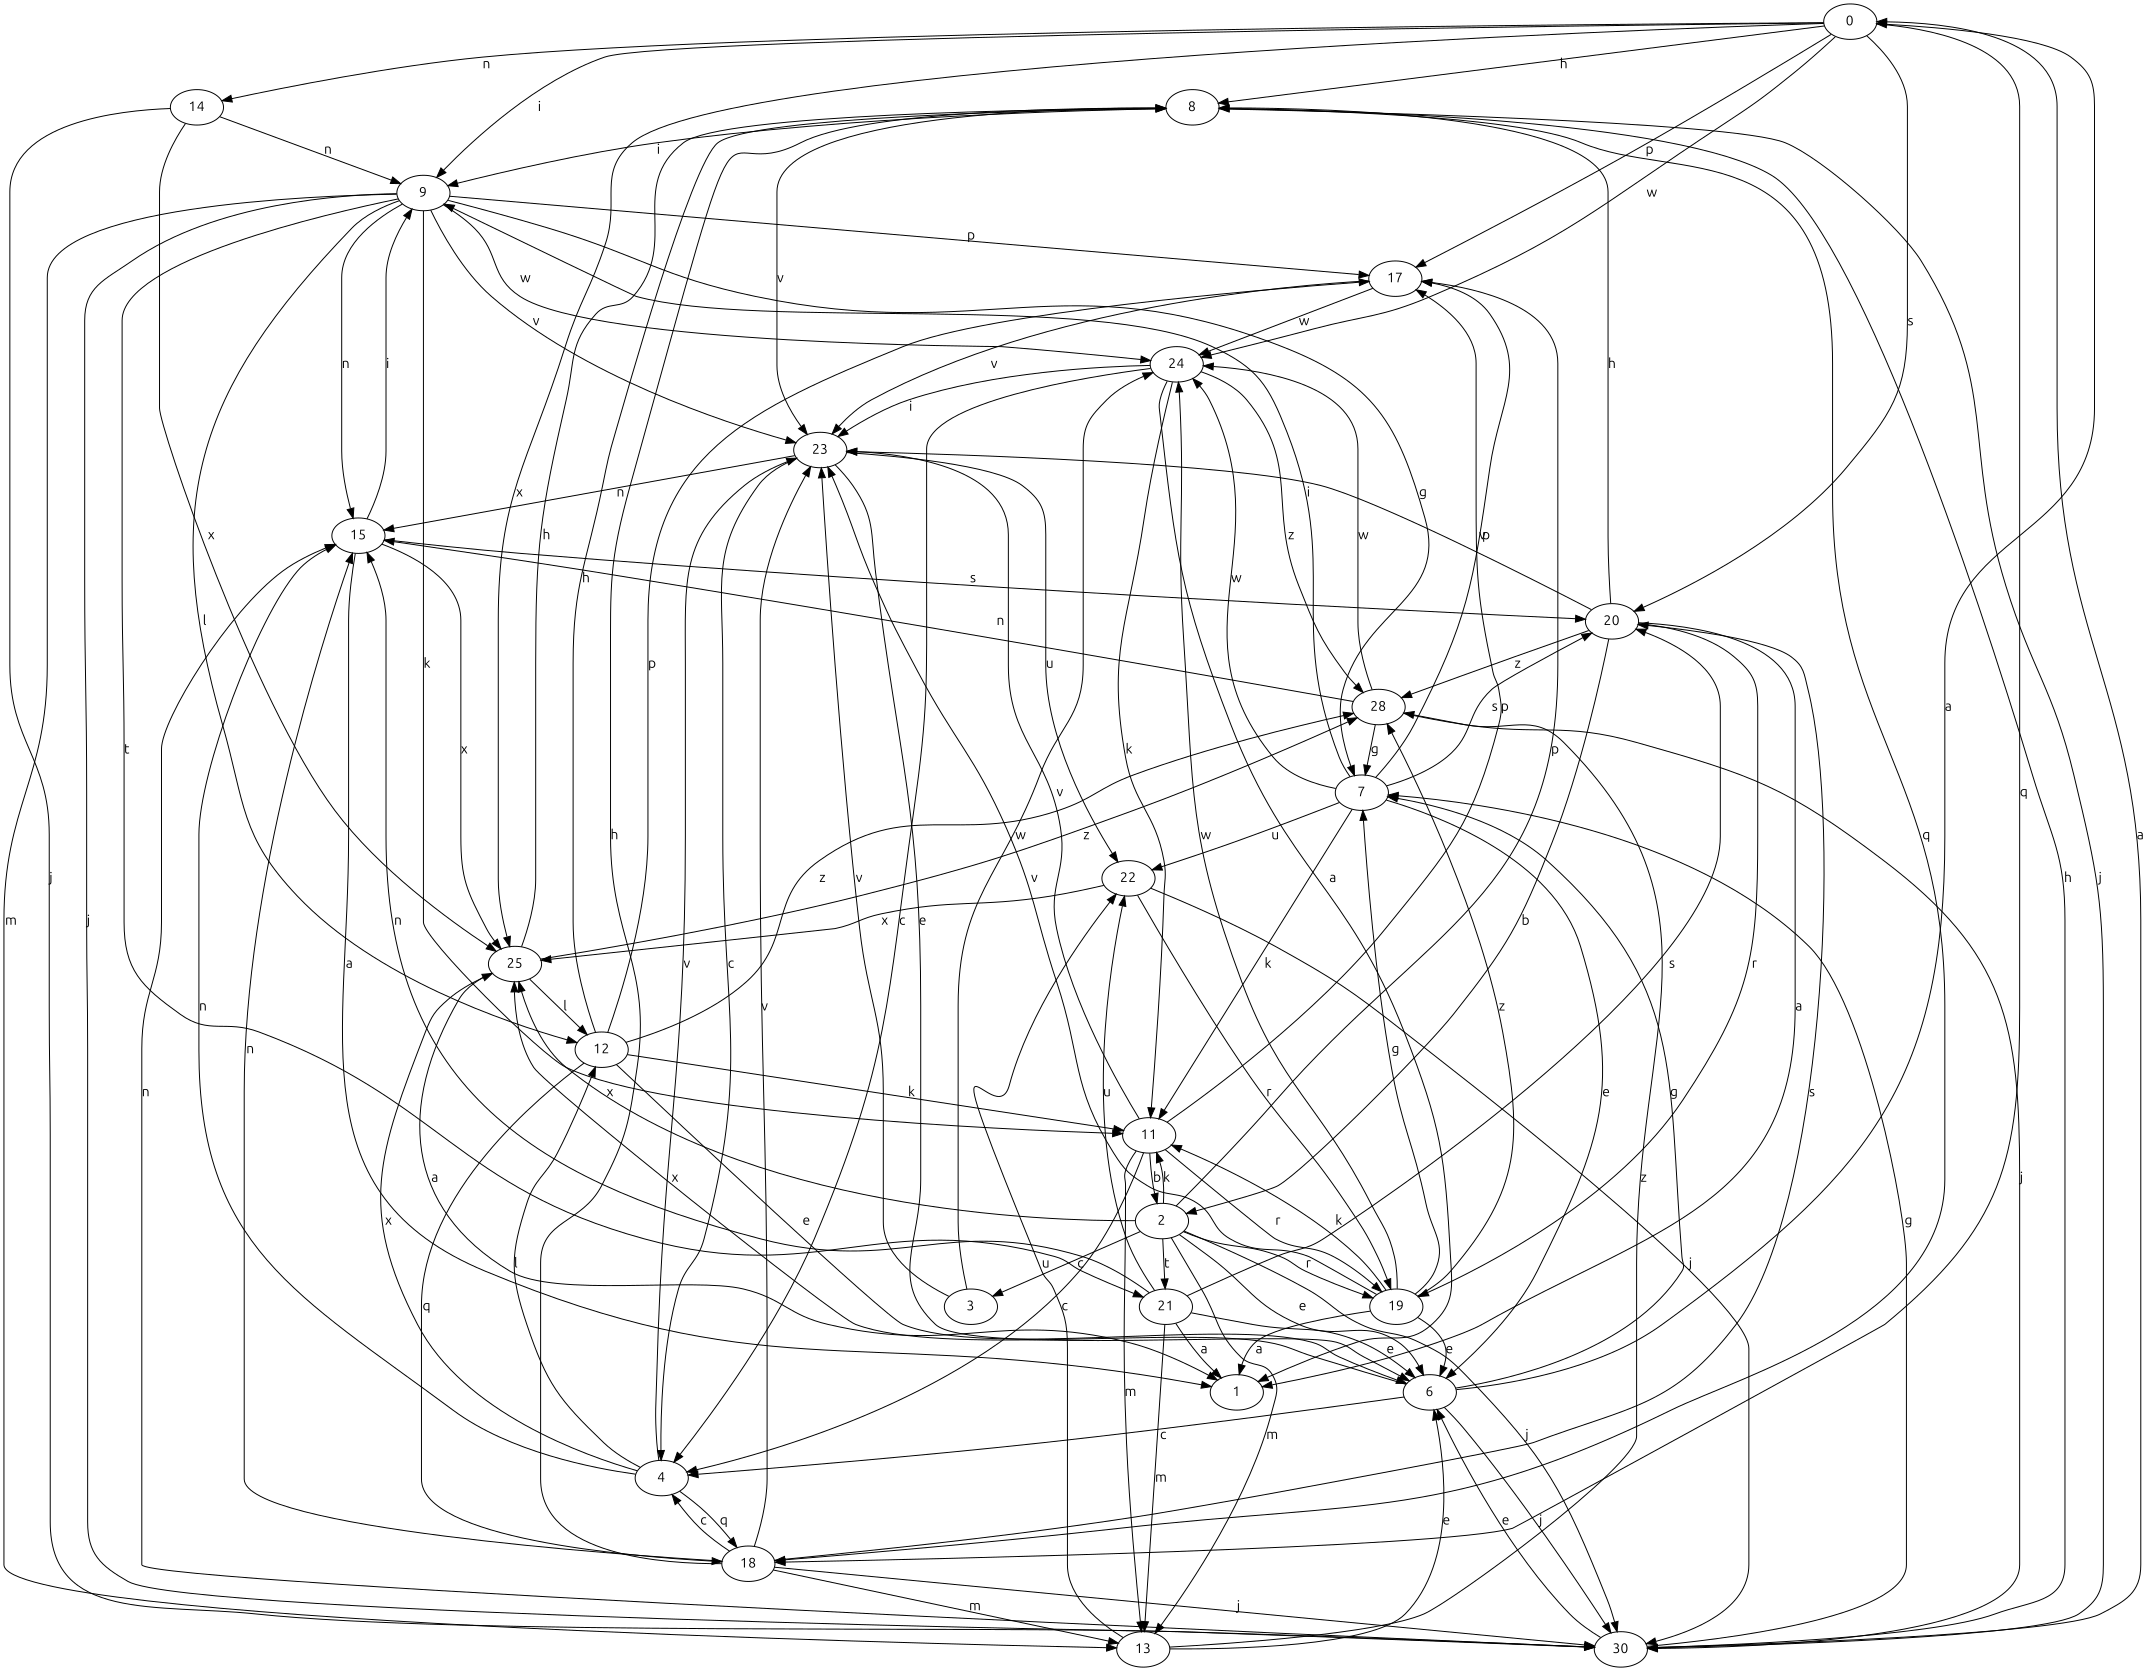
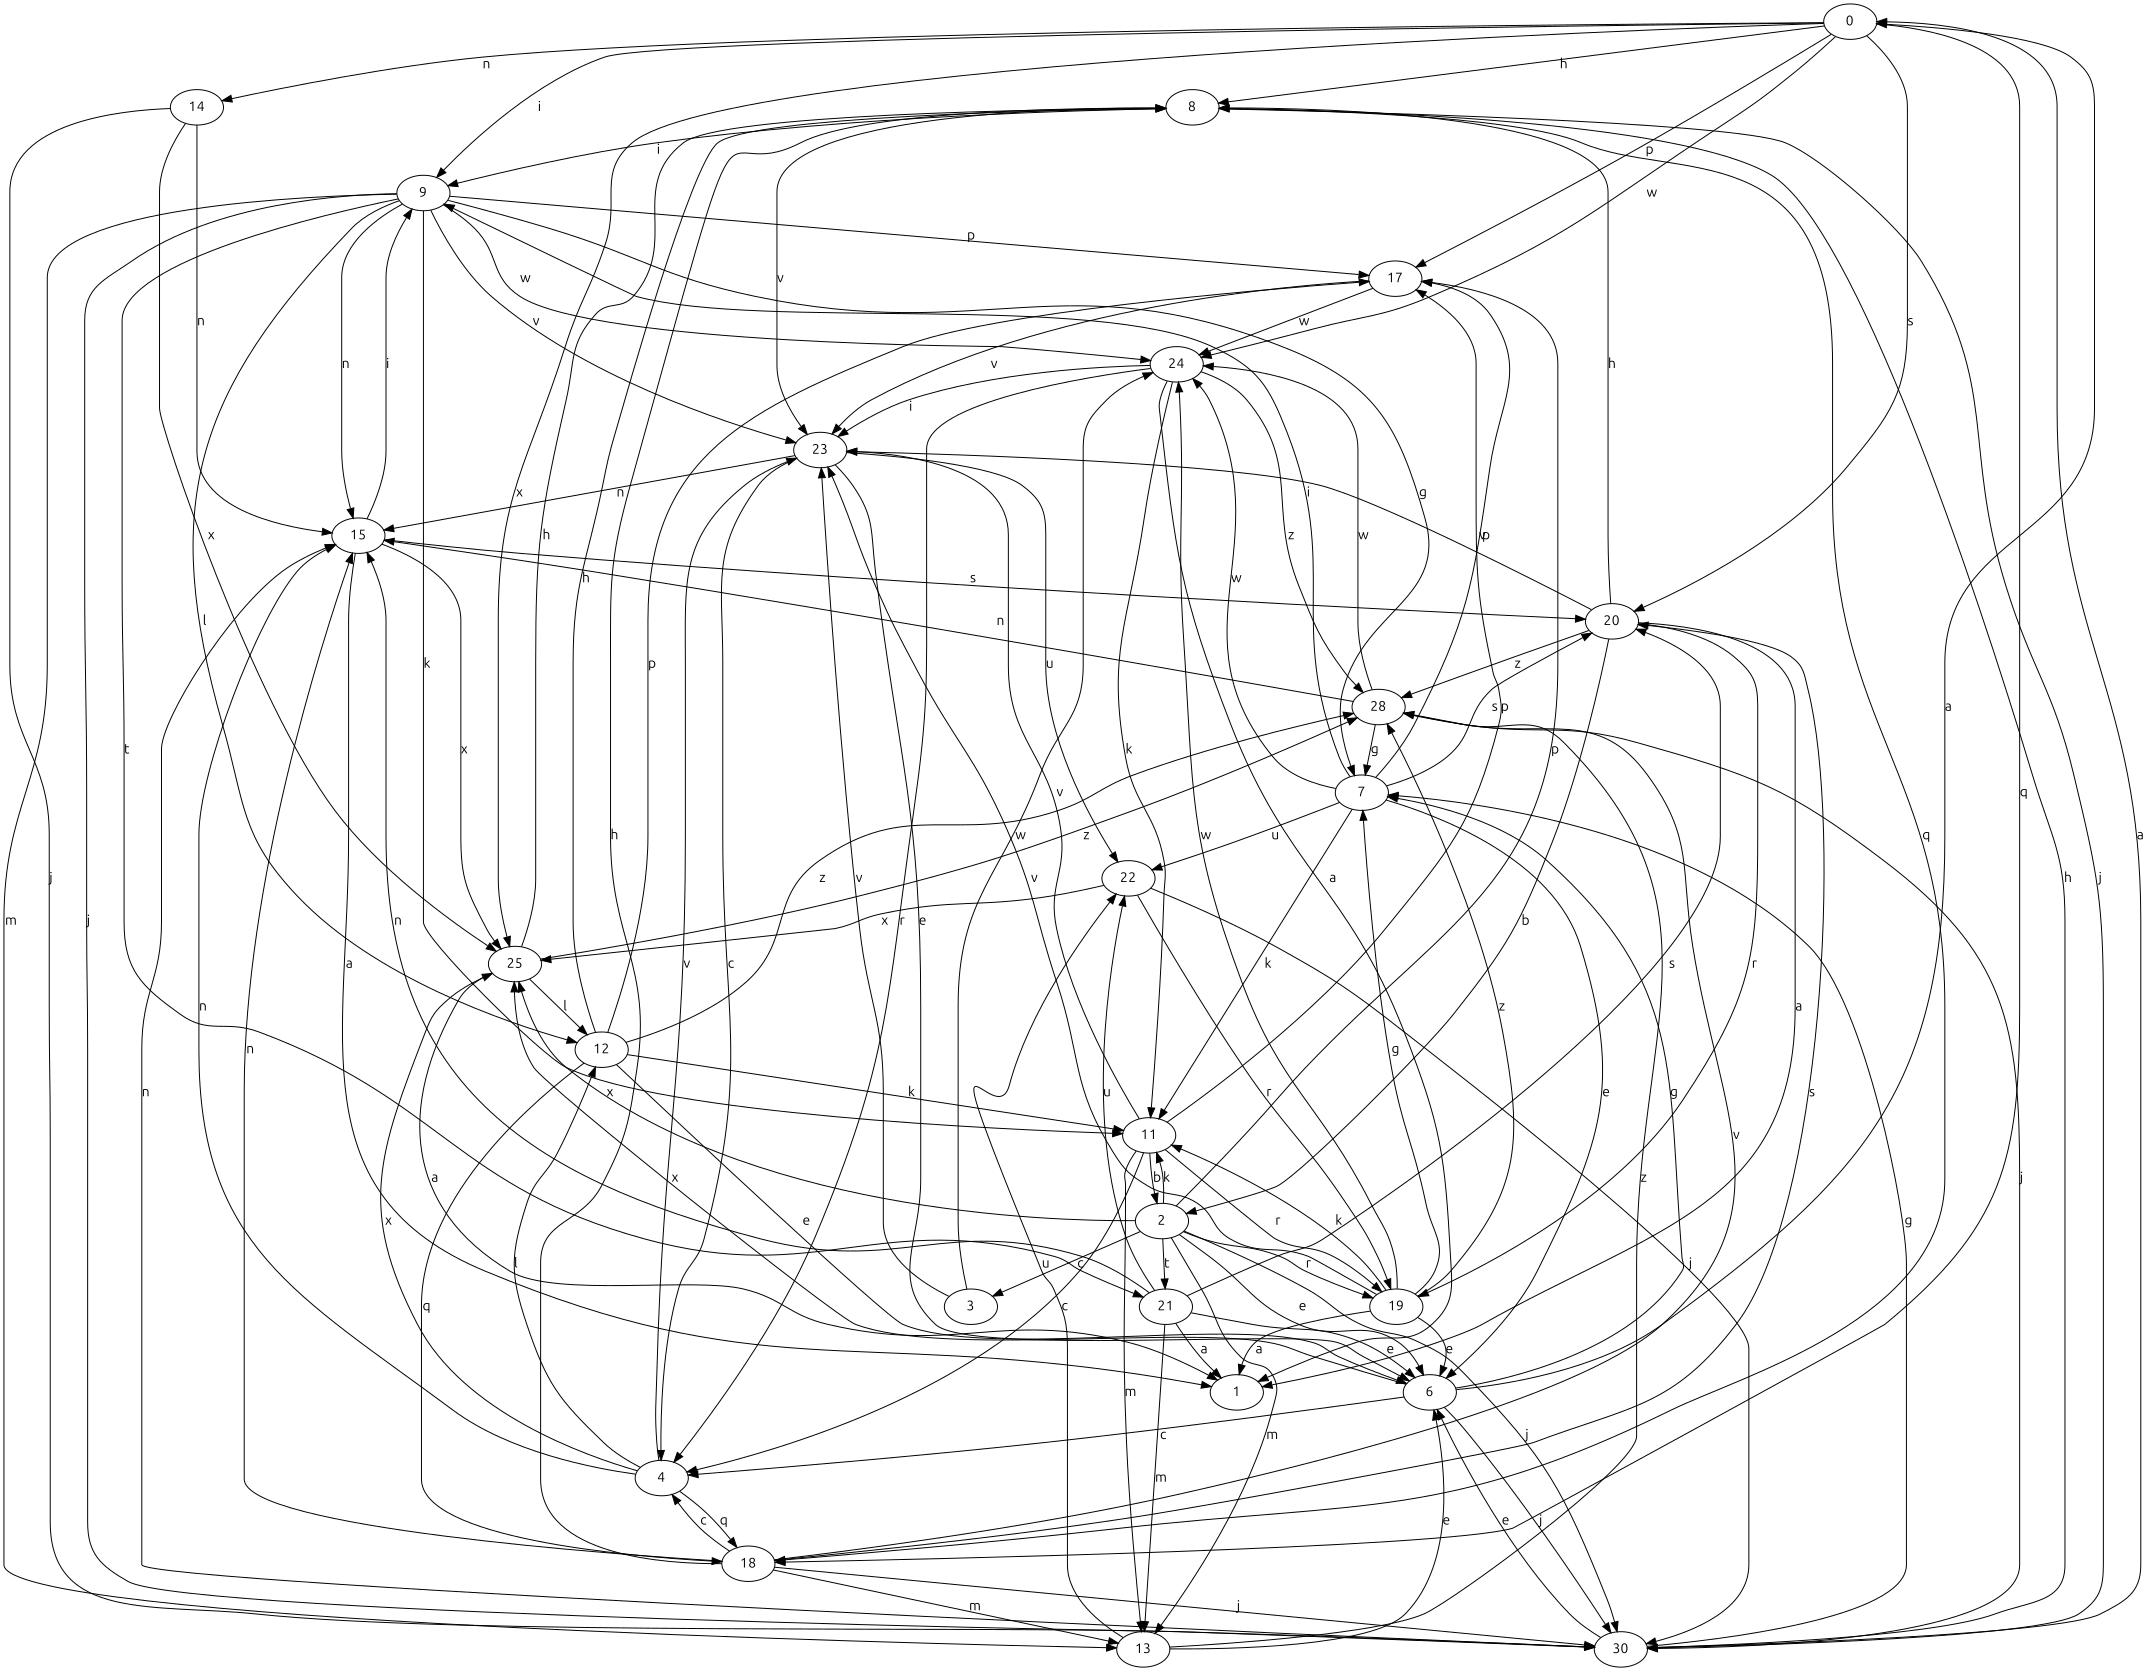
(306, 149) -> (197, 369)
(902, 921) -> (902, 921)
(762, 1007) -> (1586, 1370)
